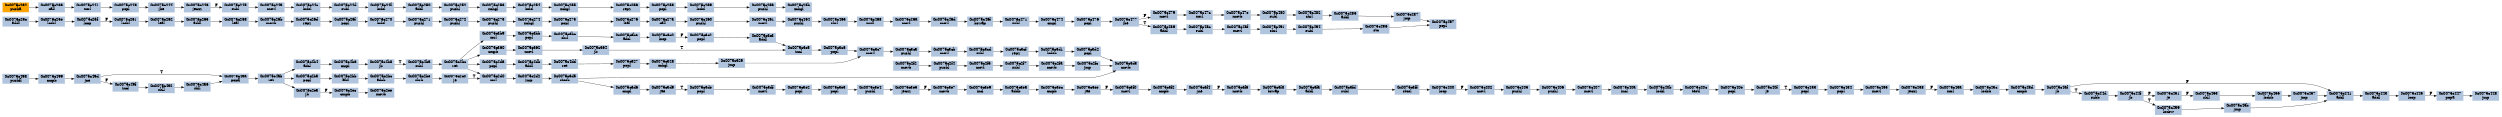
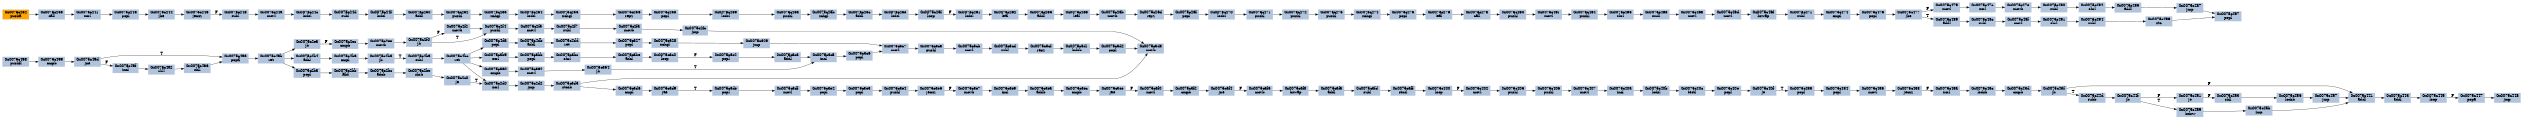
none -> (840, 14)
none -> (419, 42)
